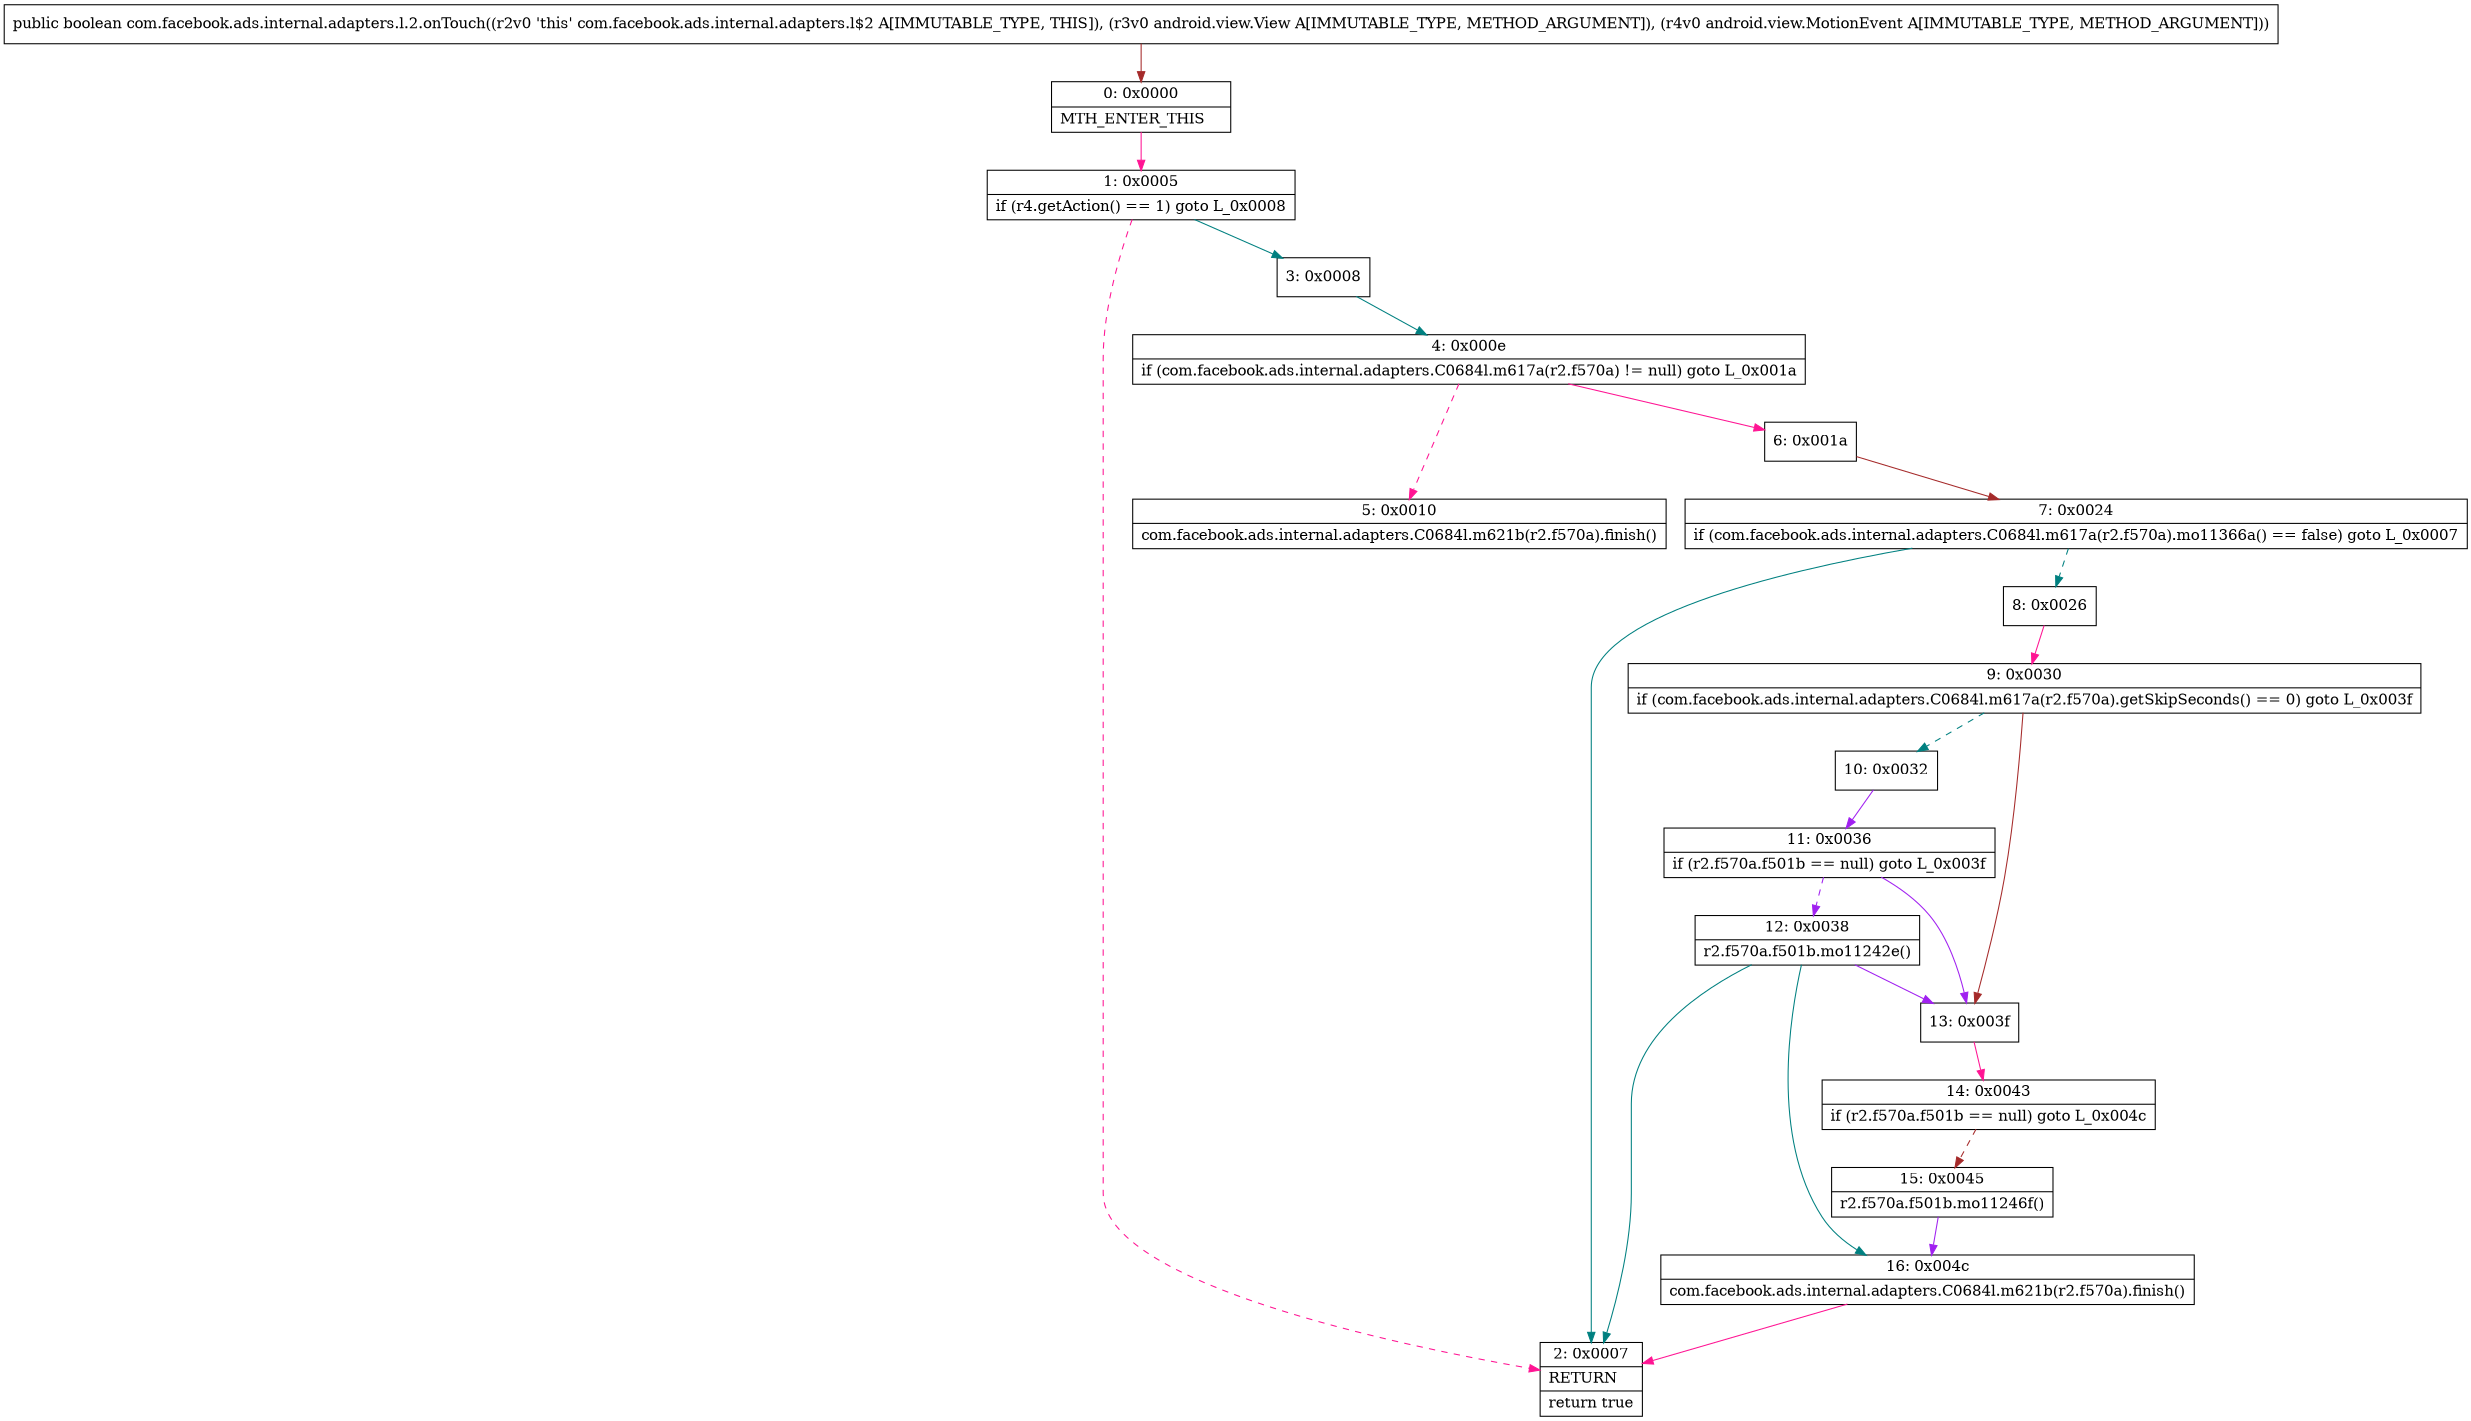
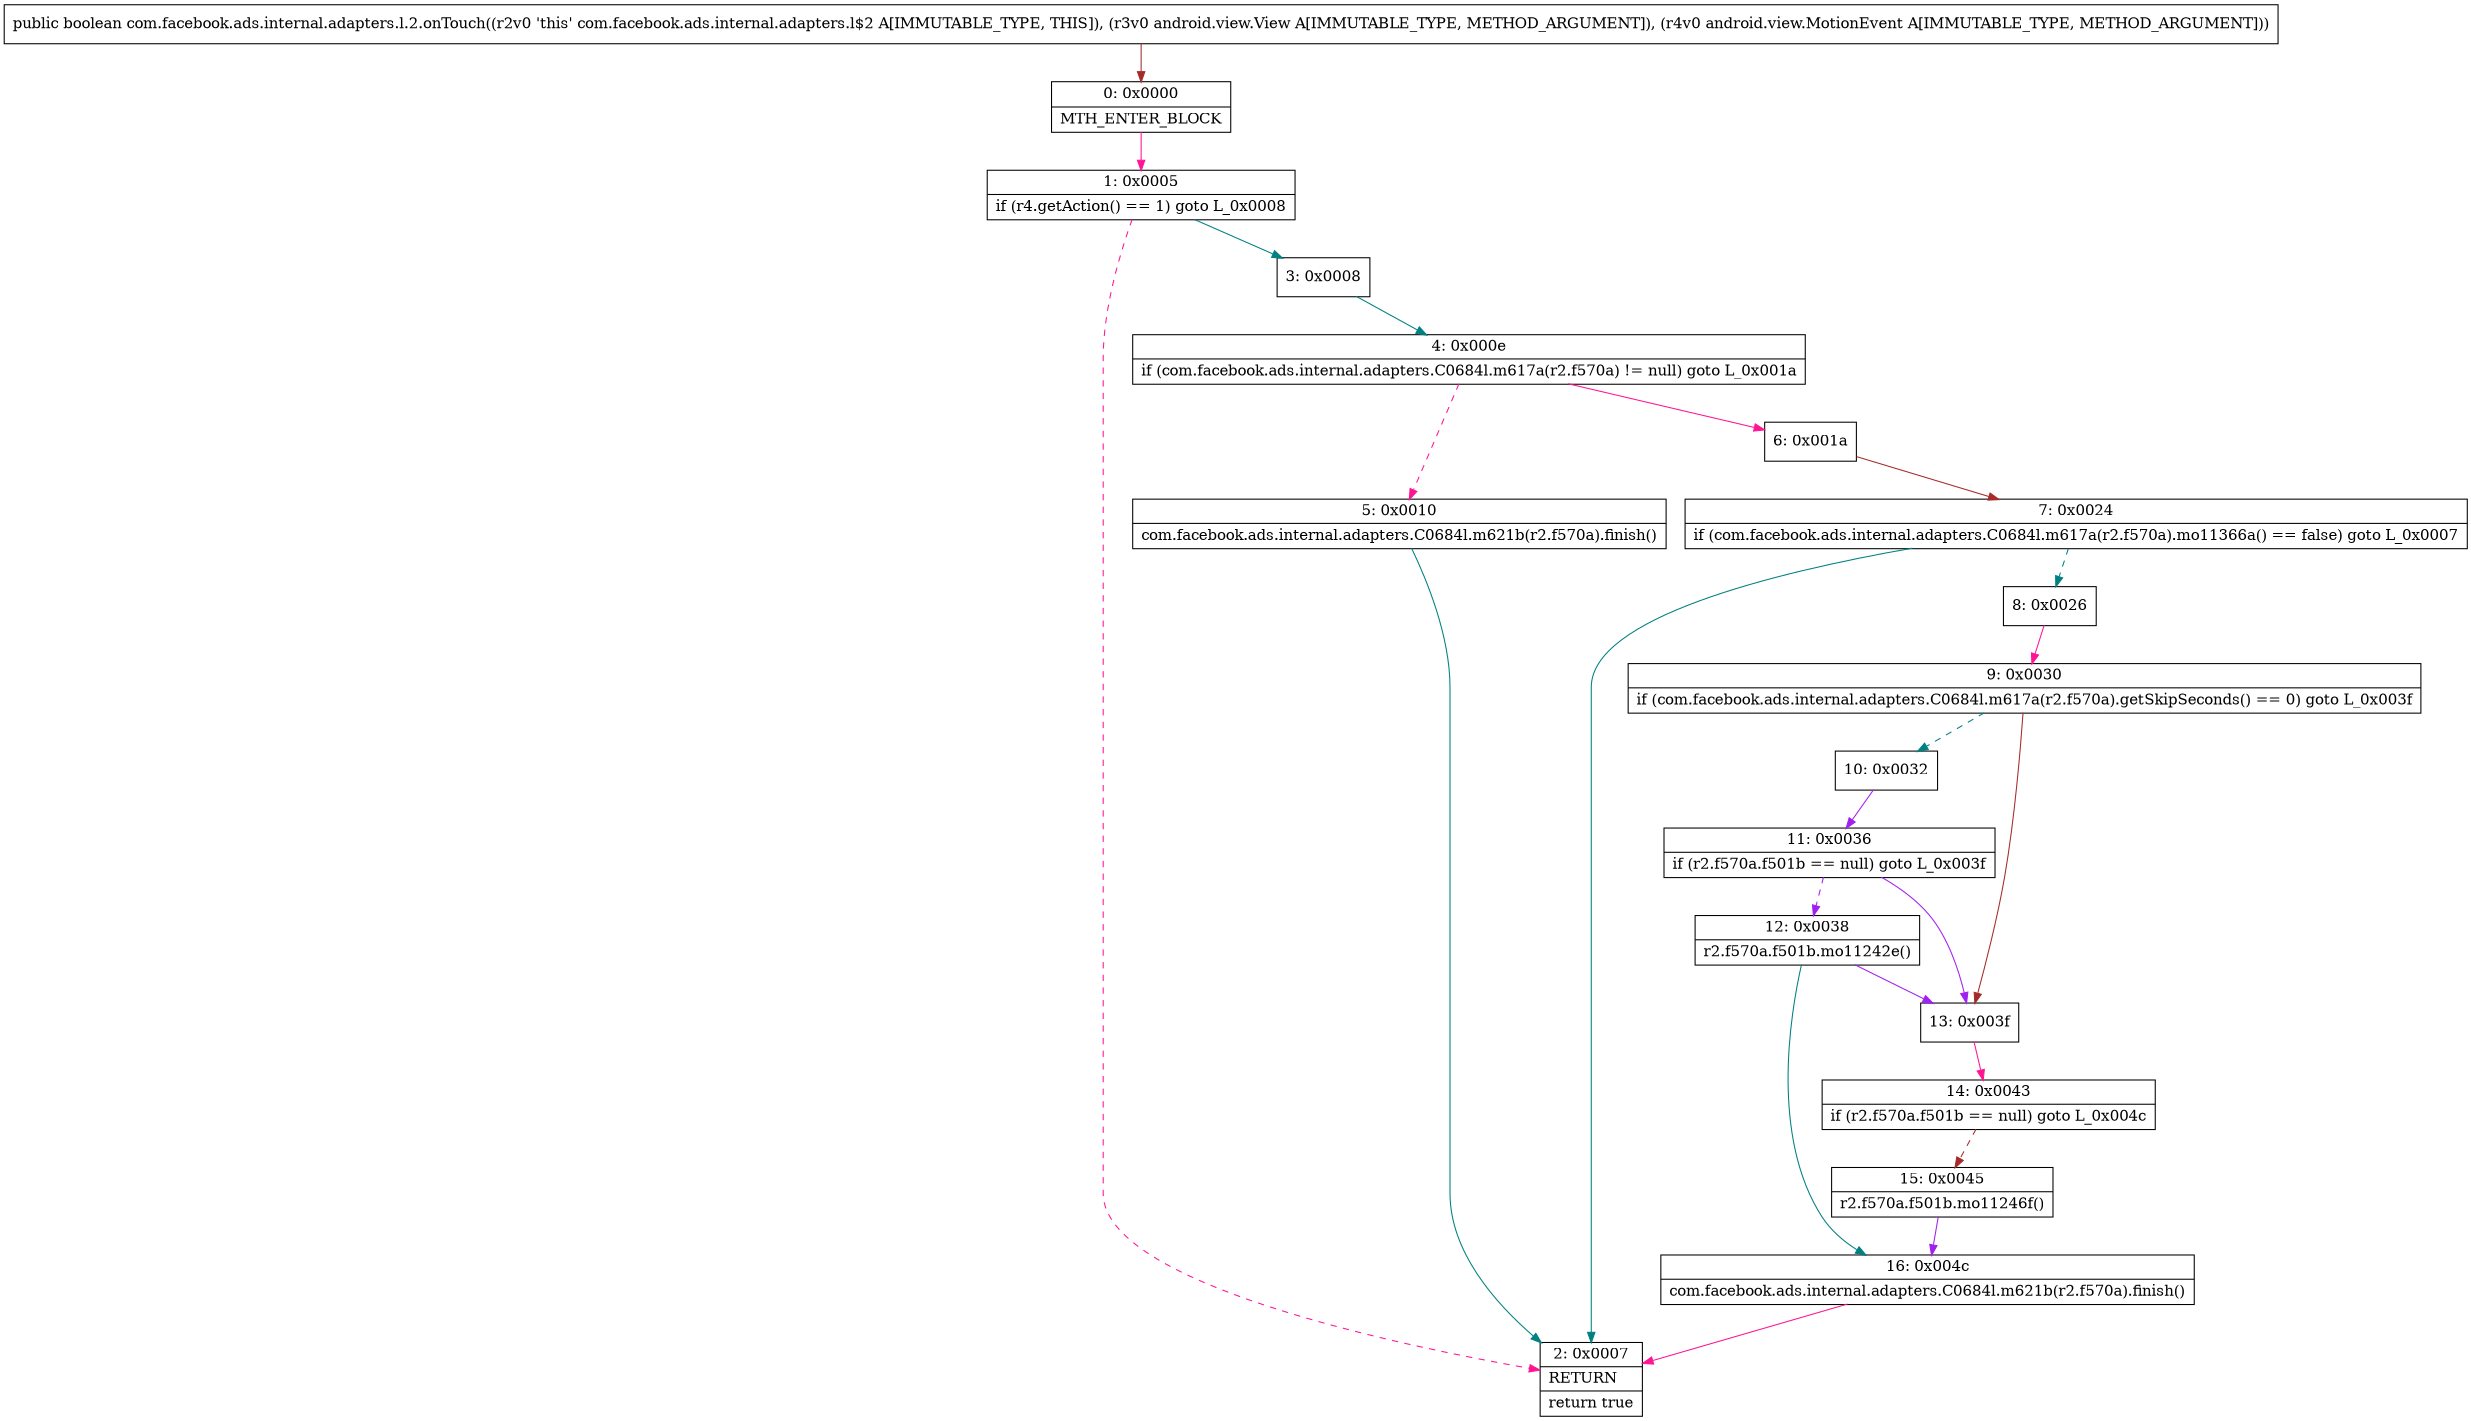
(1133, 119) -> (1141, 119)
(1631, 1123) -> (1450, 953)
